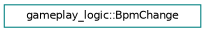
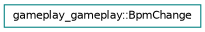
(103, 16) -> (103, 16)
